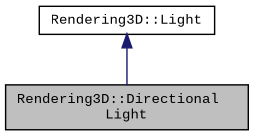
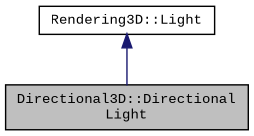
(127, 107) -> (127, 107)
